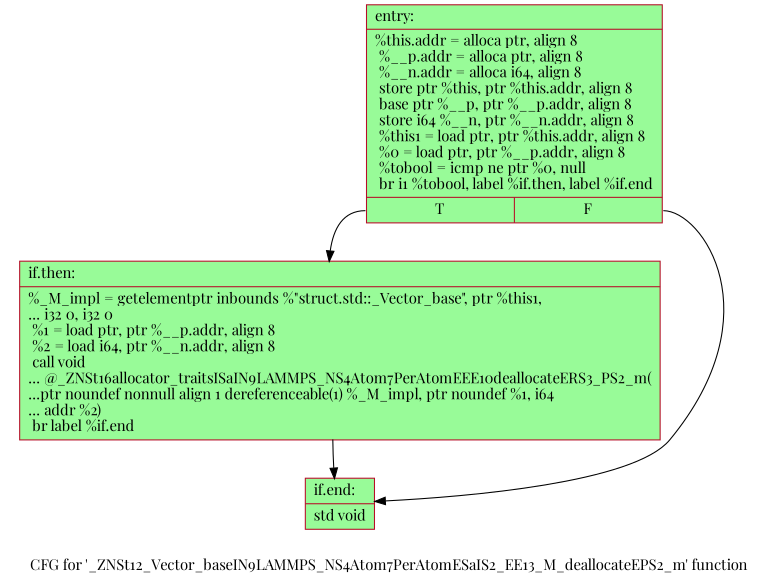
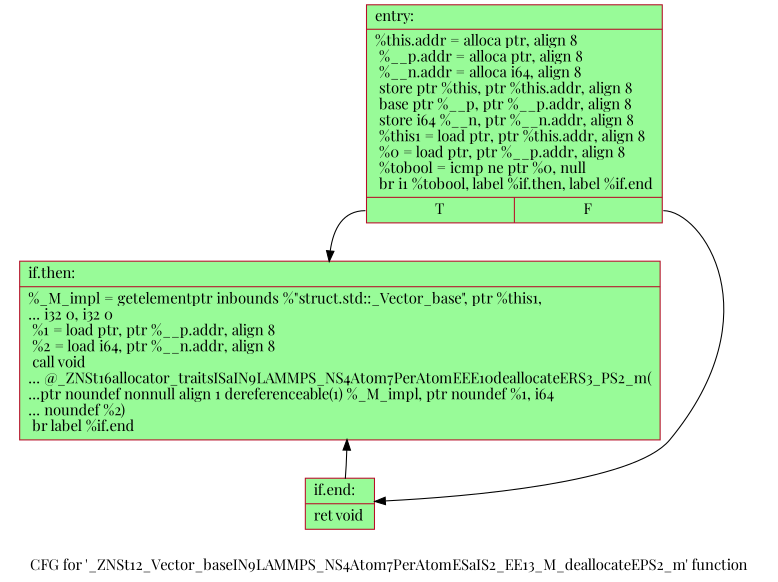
(65, 411) -> (77, 411)
(333, 454) -> (346, 464)
(340, 516) -> (339, 516)
